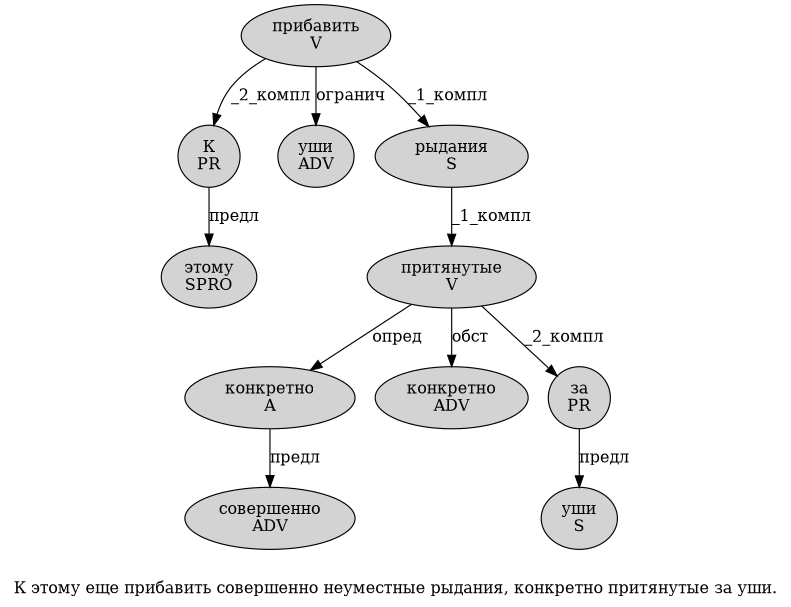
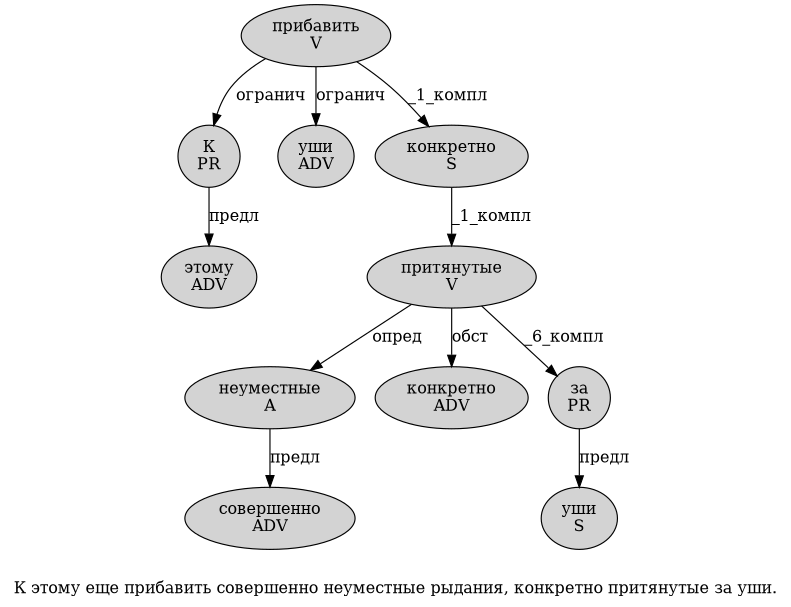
(271, 96) -> (271, 96)
(452, 156) -> (452, 156)
(209, 277) -> (209, 277)
(564, 337) -> (564, 337)
(270, 398) -> (270, 398)
